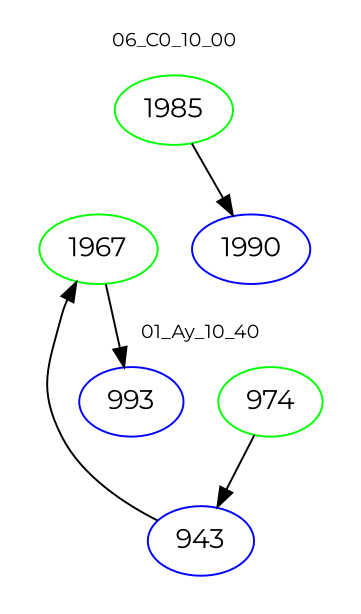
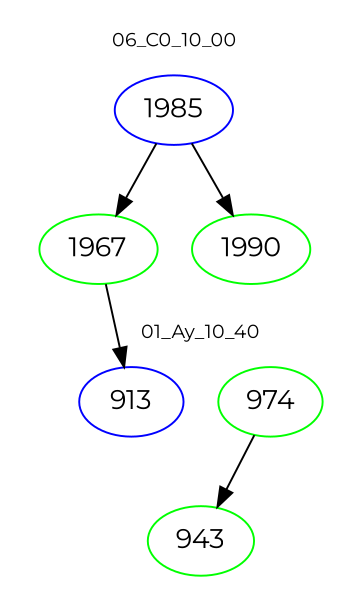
(174, 110) -> (174, 110)
(251, 249) -> (251, 249)
(131, 402) -> (131, 402)
(52, 412) -> (141, 171)
(201, 541) -> (201, 541)
